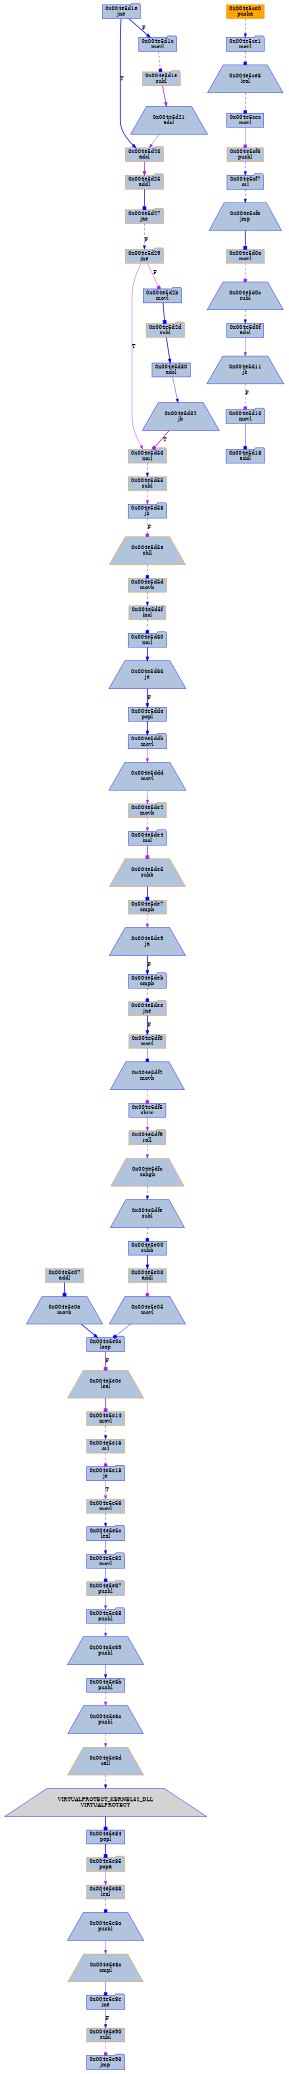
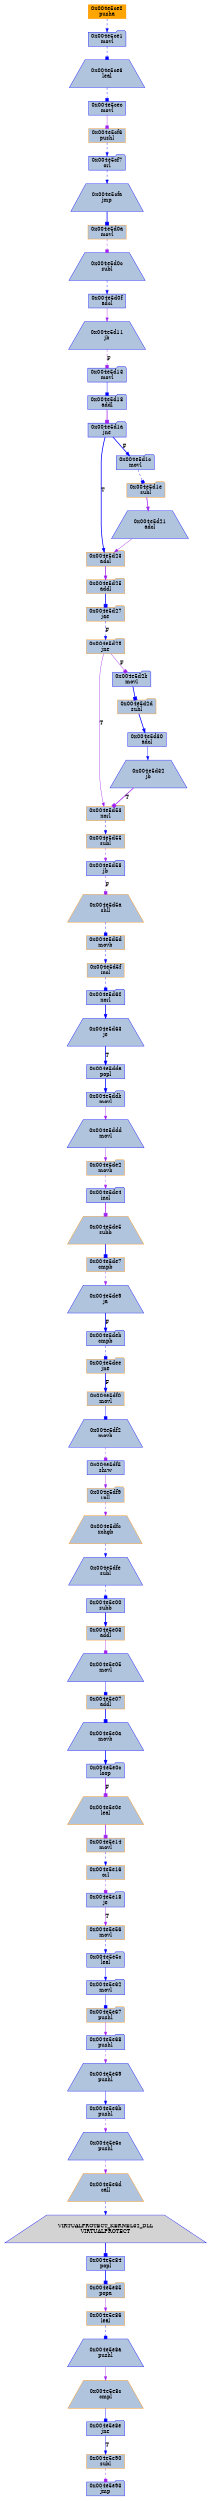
none -> (107, 414)
(149, 698) -> (107, 1055)
(124, 1330) -> (106, 1686)
(107, 2019) -> (107, 2445)
